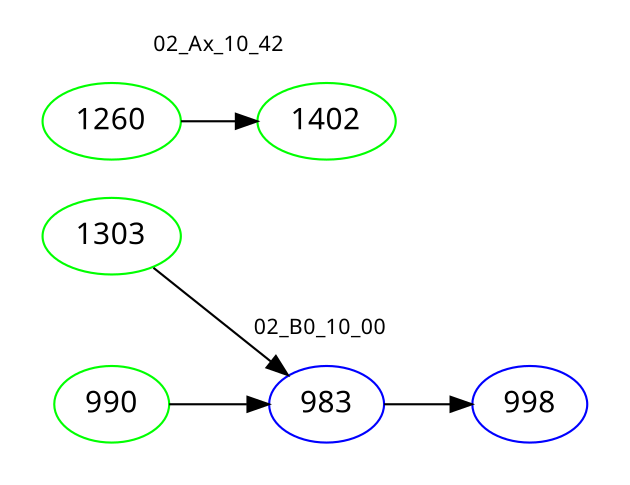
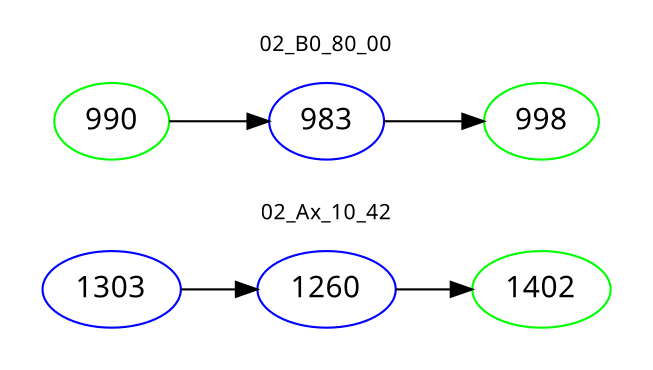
(112, 121) -> (327, 289)
(112, 236) -> (112, 289)
(221, 322) -> (208, 289)
(321, 329) -> (327, 46)
(530, 404) -> (541, 121)
